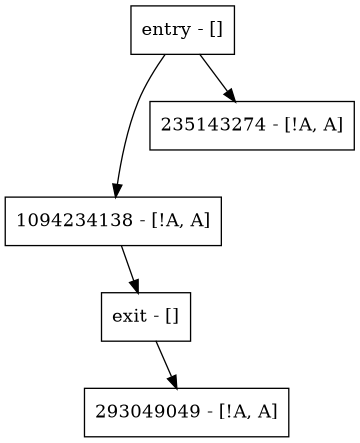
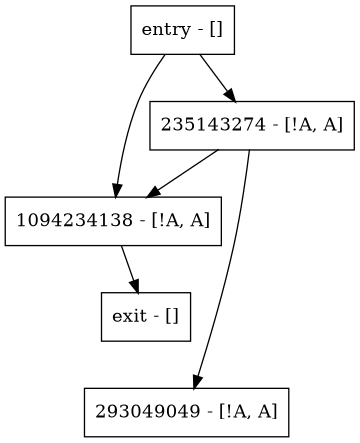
none -> (188, 170)
(164, 359) -> (229, 264)
